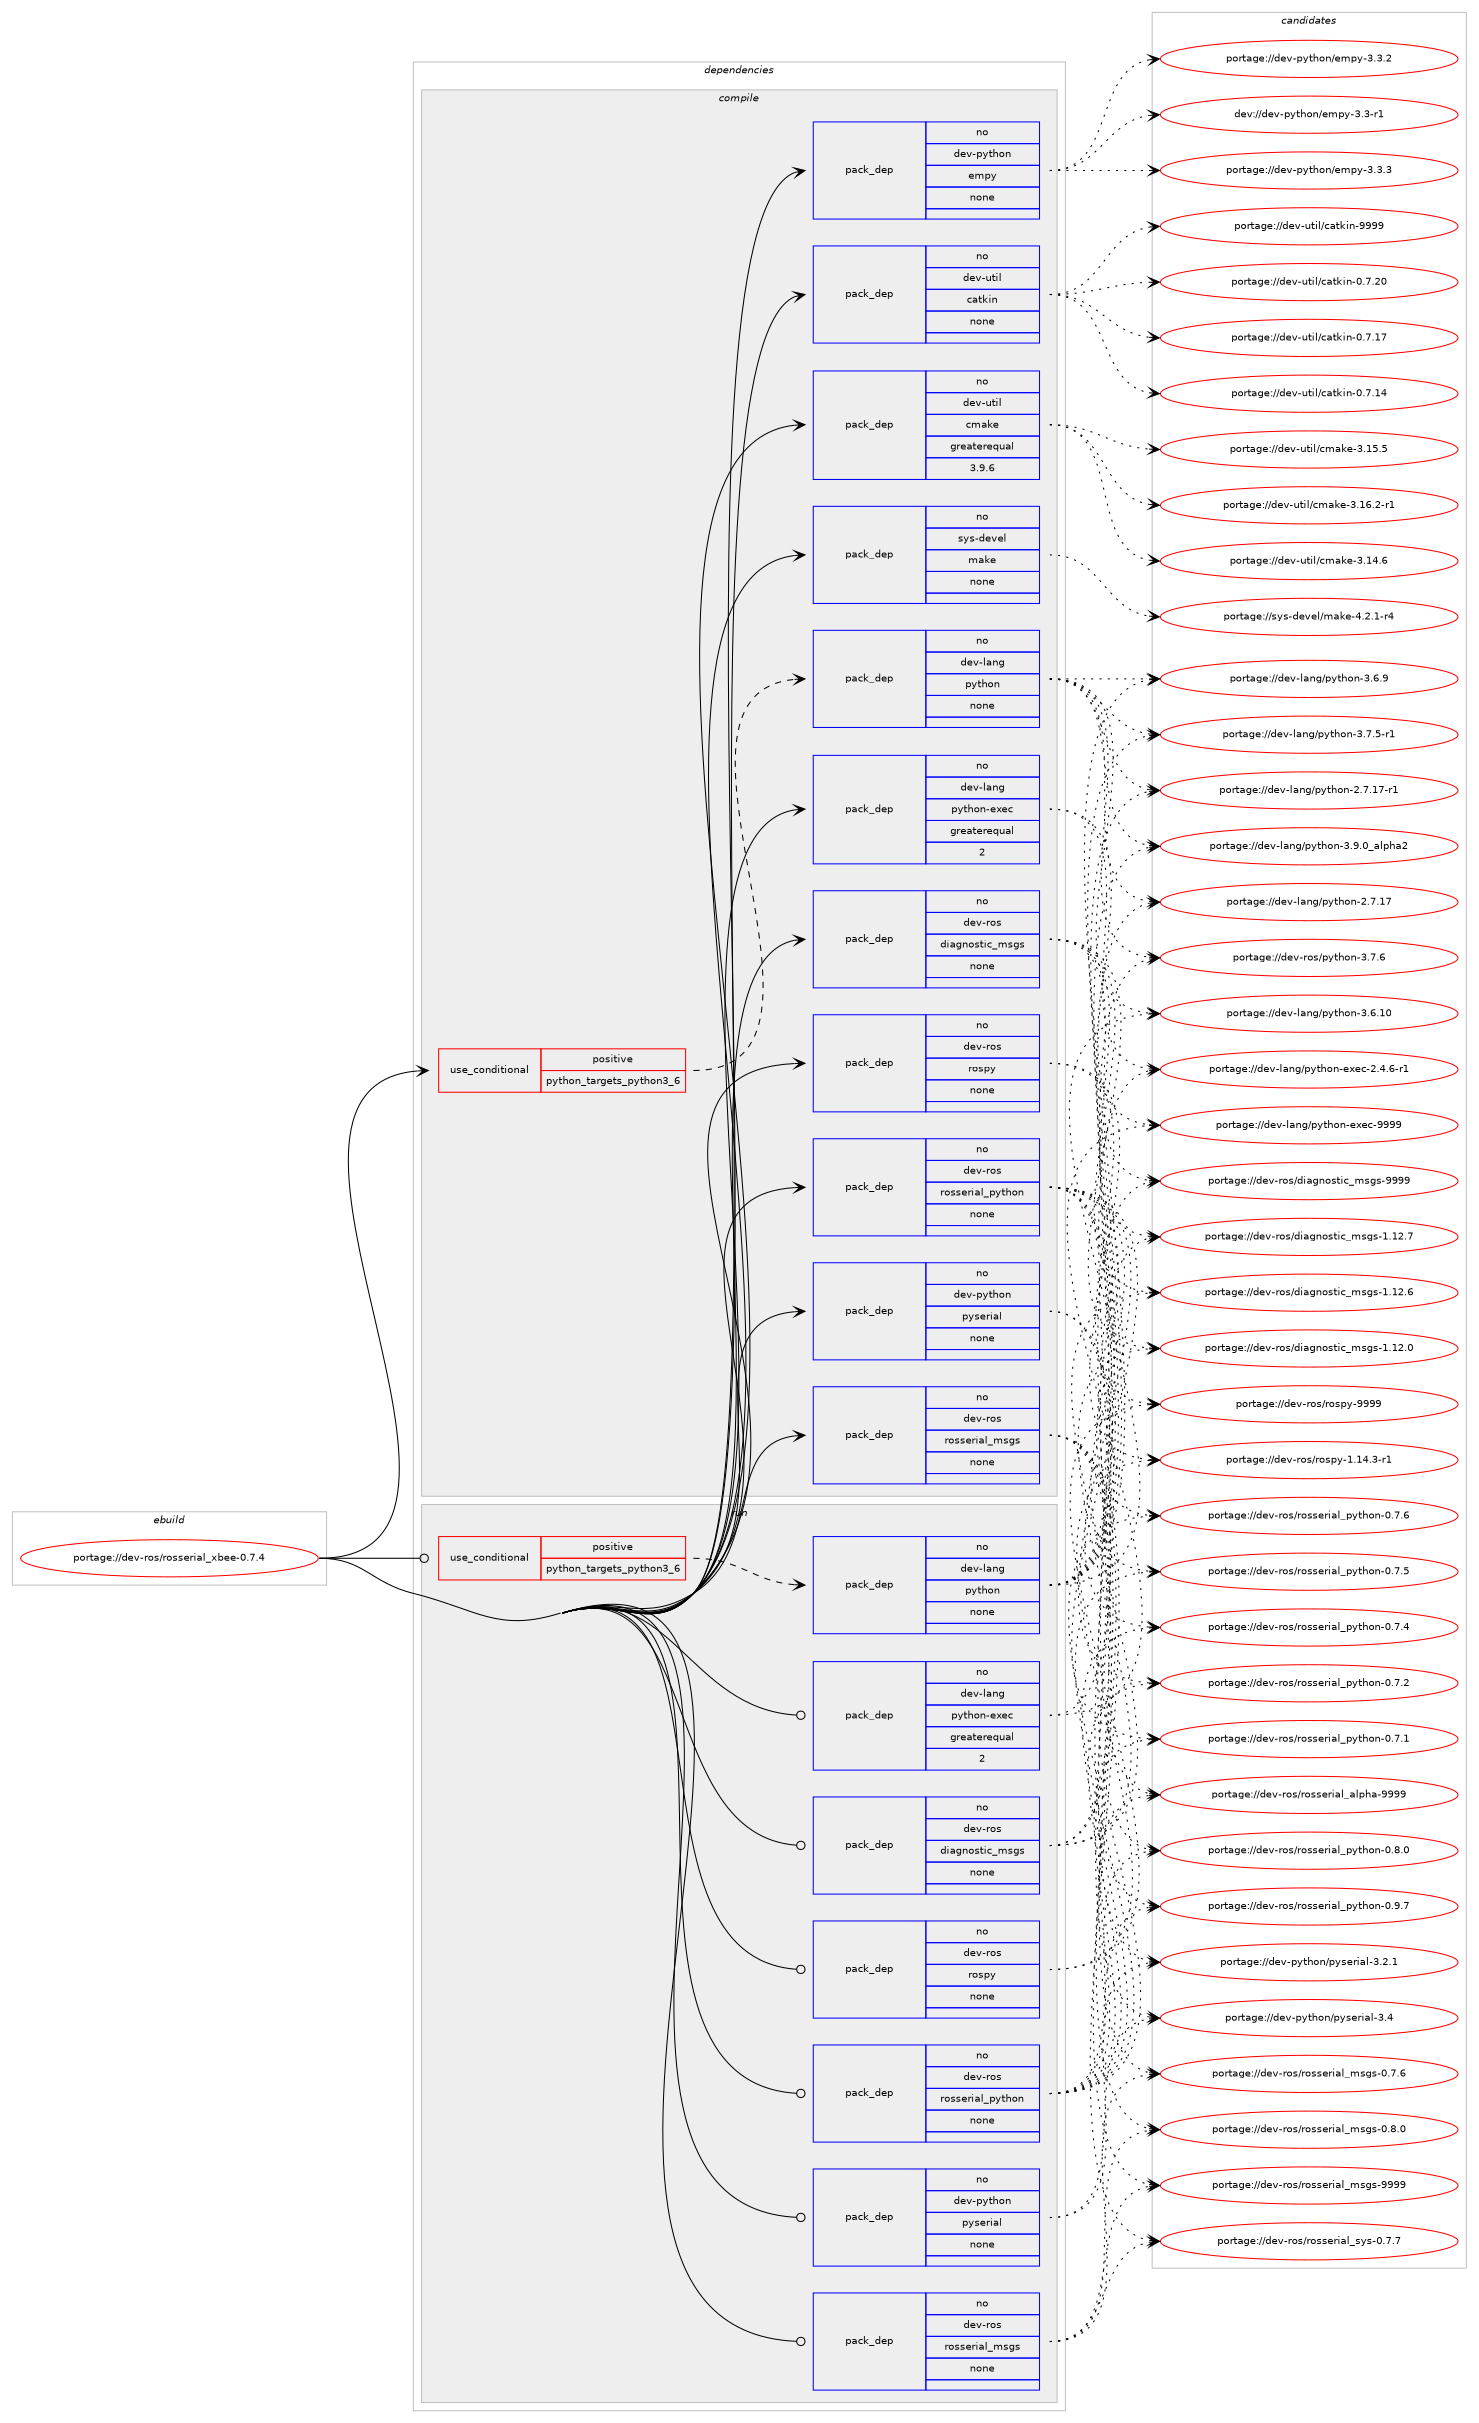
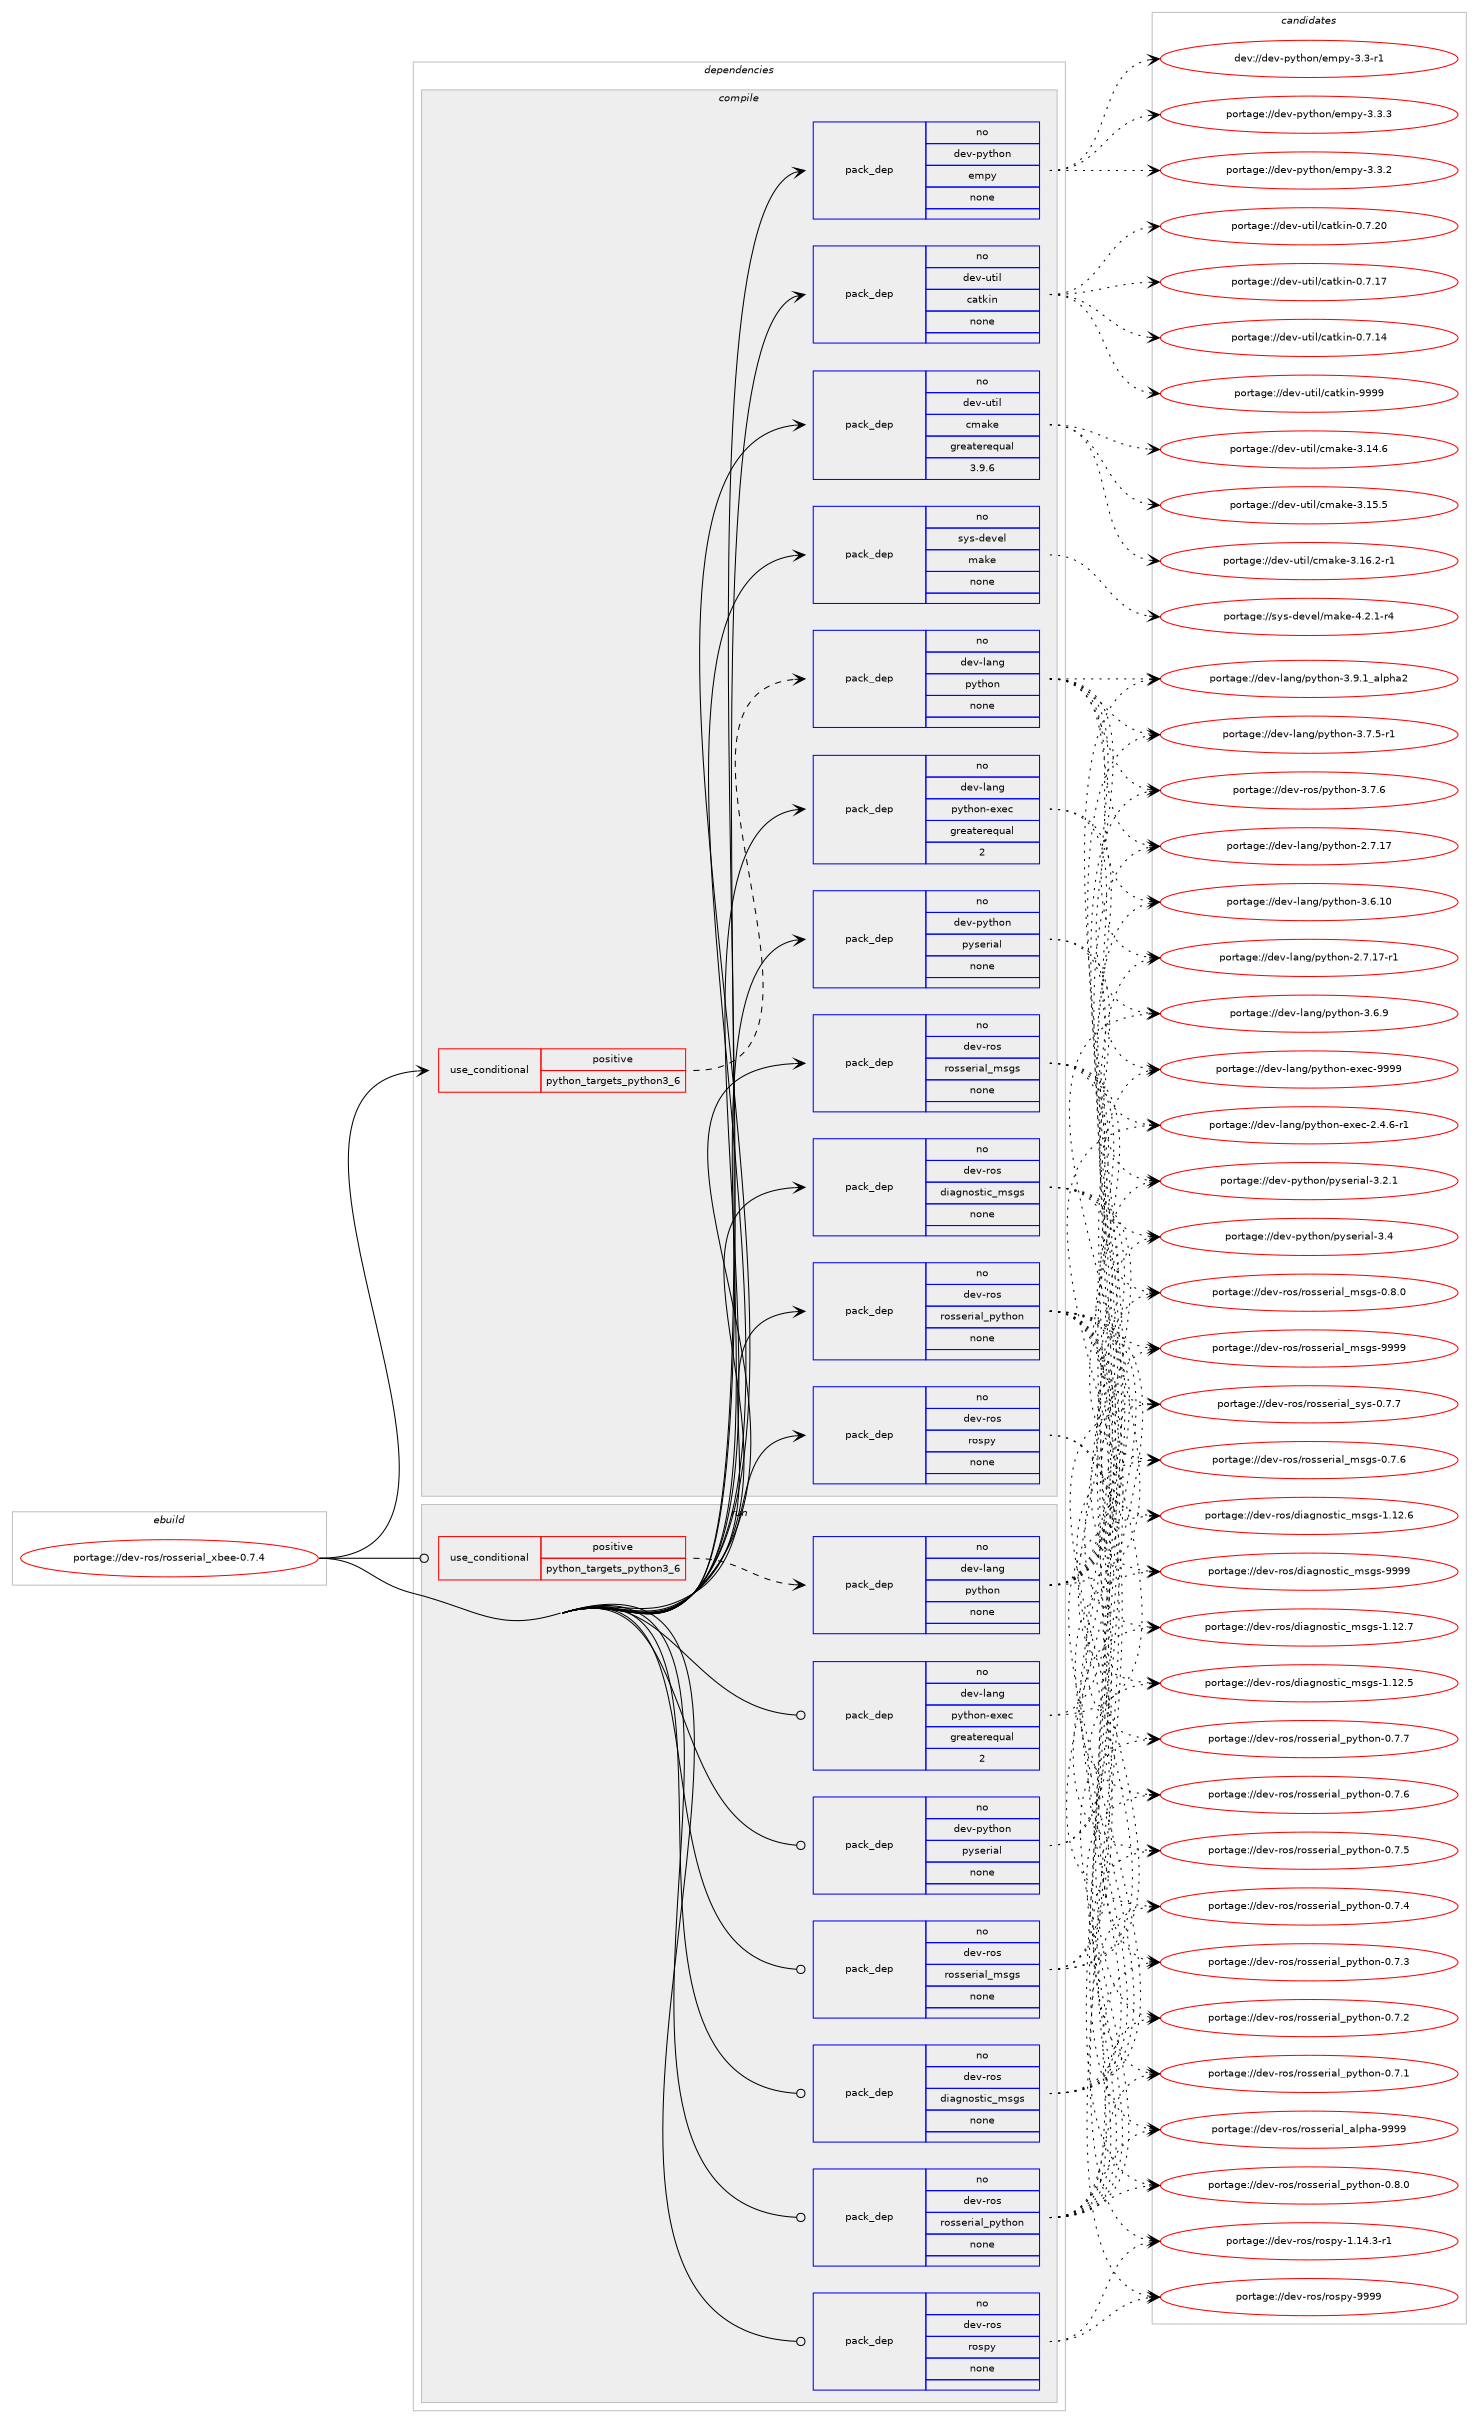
(1309, 846) -> (1309, 679)
(1309, 1349) -> (1309, 1683)
(1309, 1907) -> (1309, 1739)
none -> (1309, 1962)
